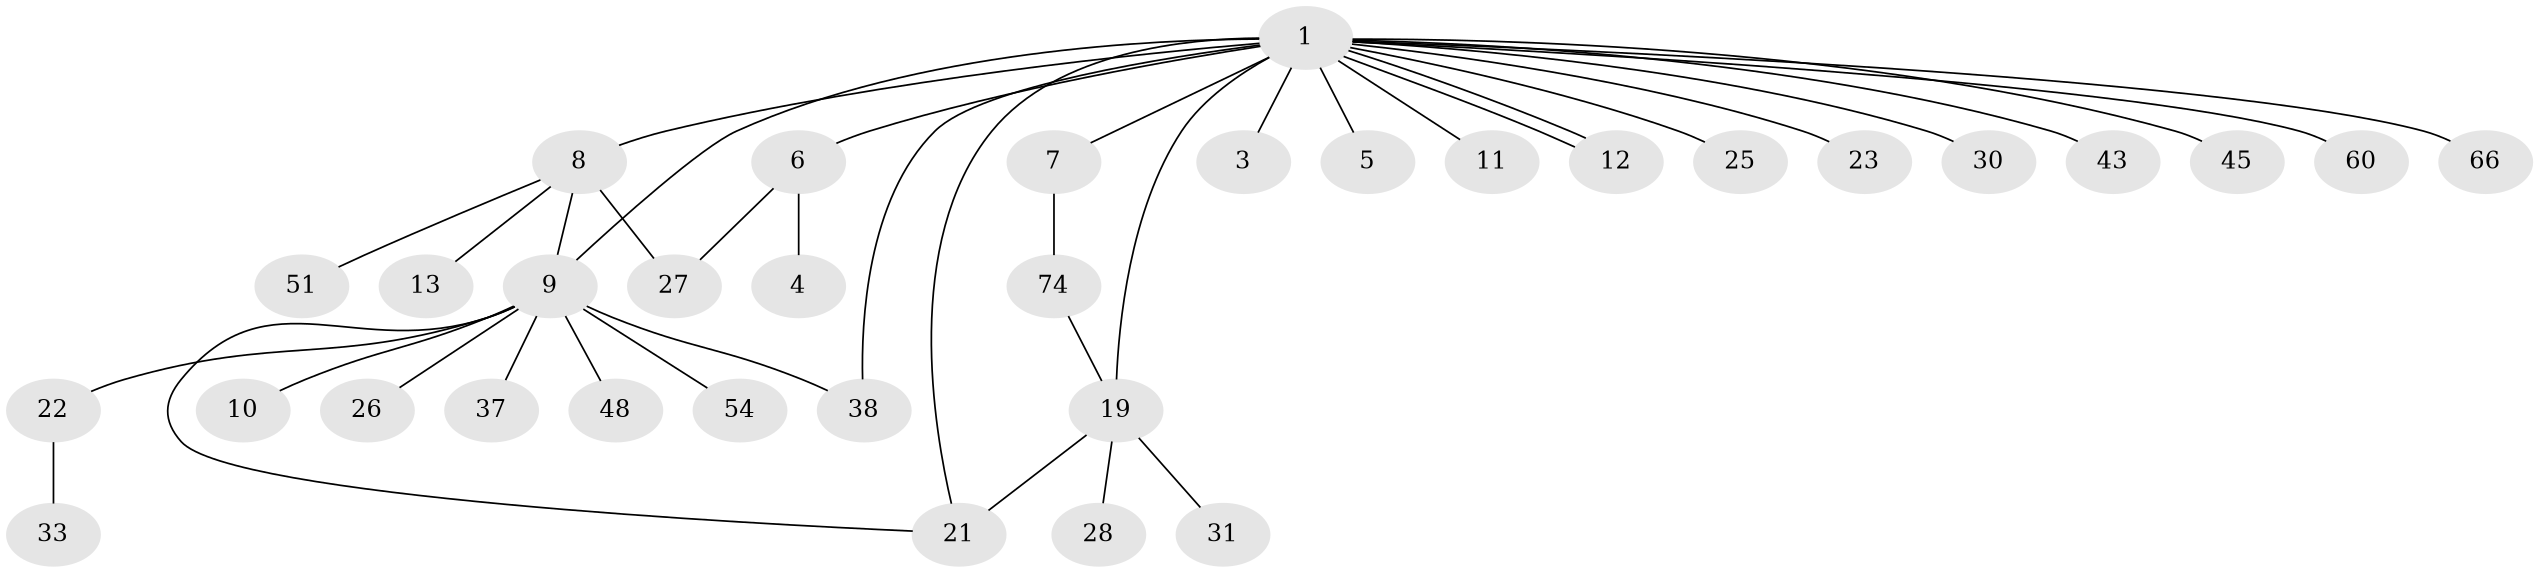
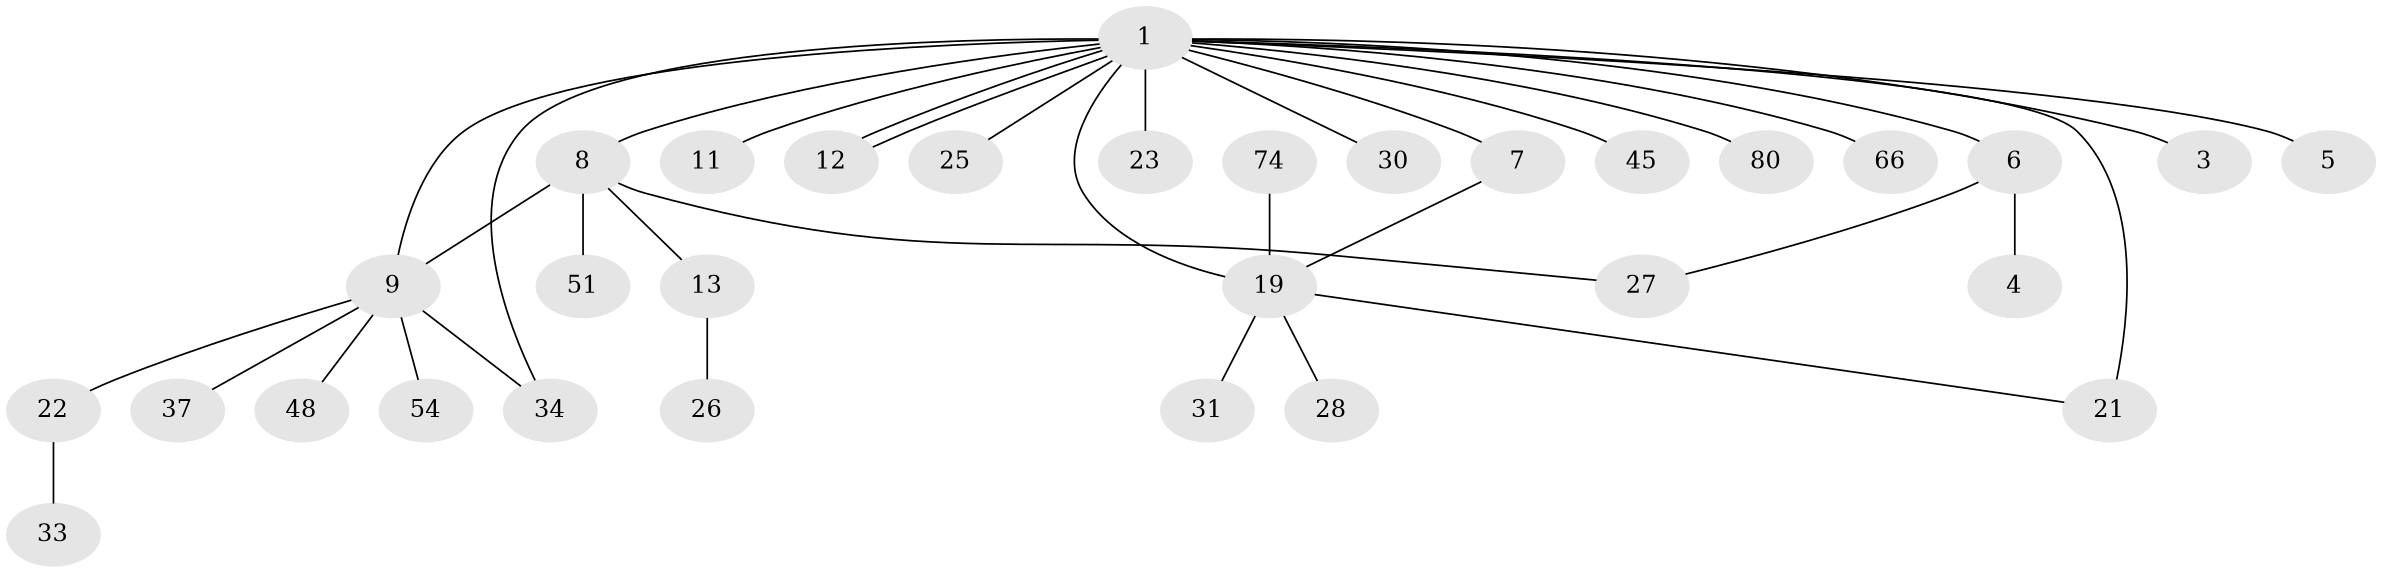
(2113, 162) -> none
(2362, 162) -> (1766, 162)
(1054, 224) -> (1394, 224)
(459, 348) -> (707, 349)
(243, 411) -> none
(864, 411) -> (550, 411)
(333, 484) -> none
